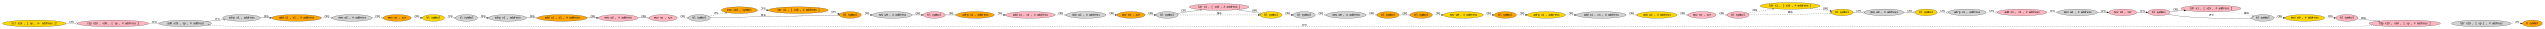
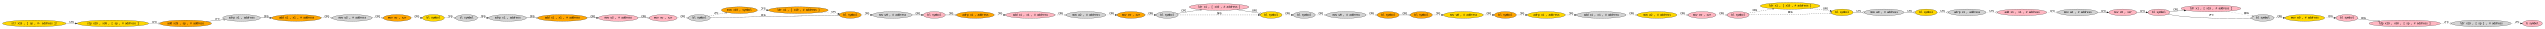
(71, 23) -> (71, 23)
(113, 23) -> (113, 23)
(186, 23) -> (186, 23)
(2532, 23) -> (2532, 23)
(1293, 26) -> (2445, 23)
